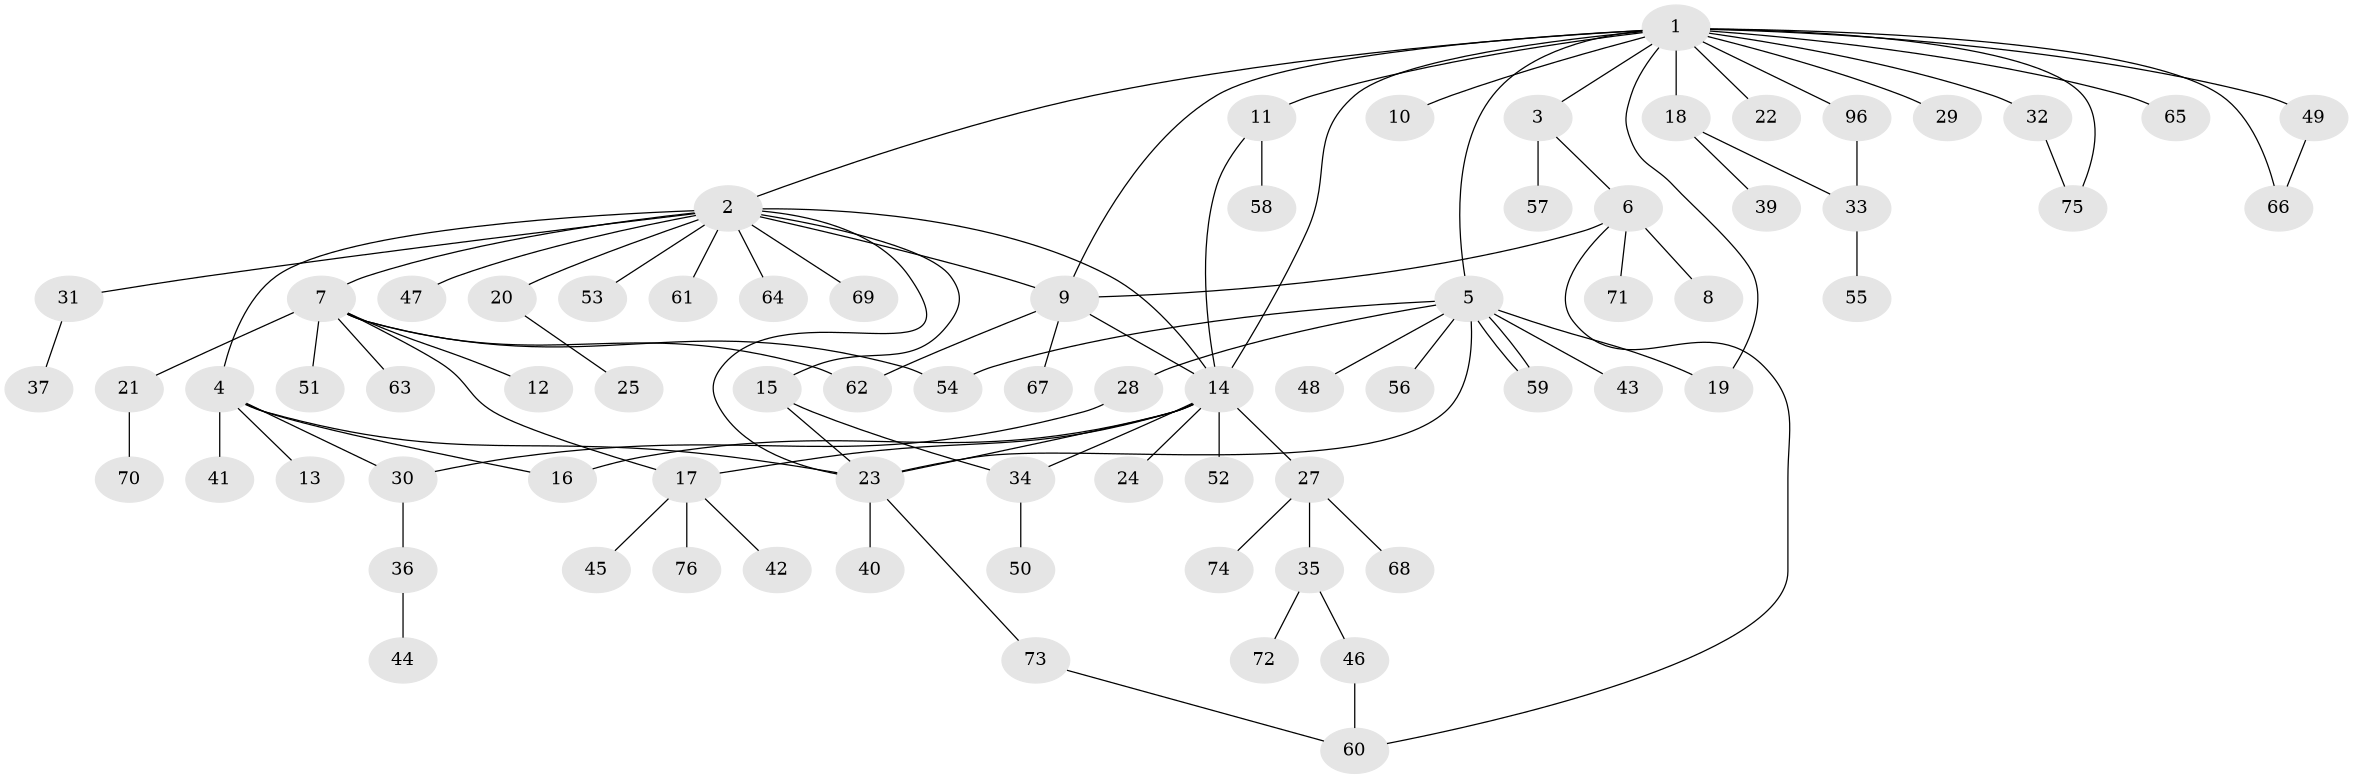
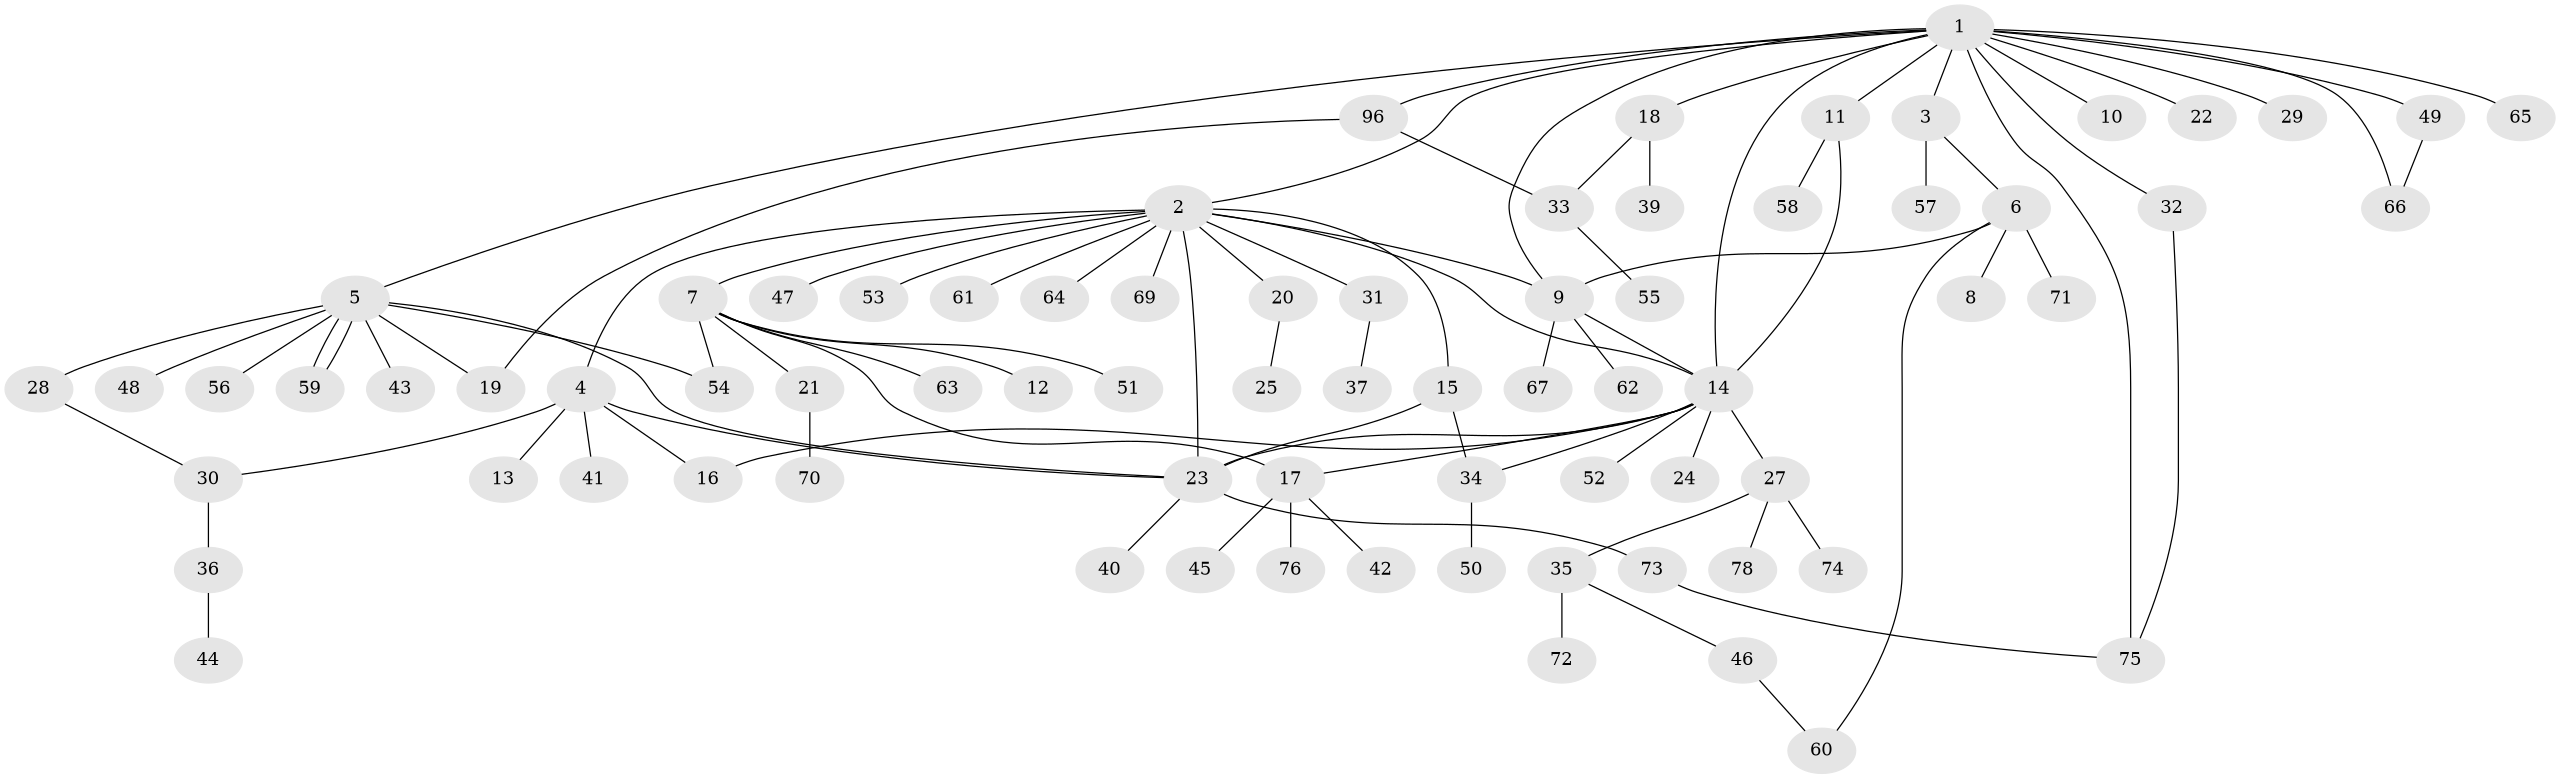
(1693, 205) -> (896, 173)
(589, 344) -> none
(1400, 570) -> (1743, 570)
(1195, 706) -> (1875, 632)
